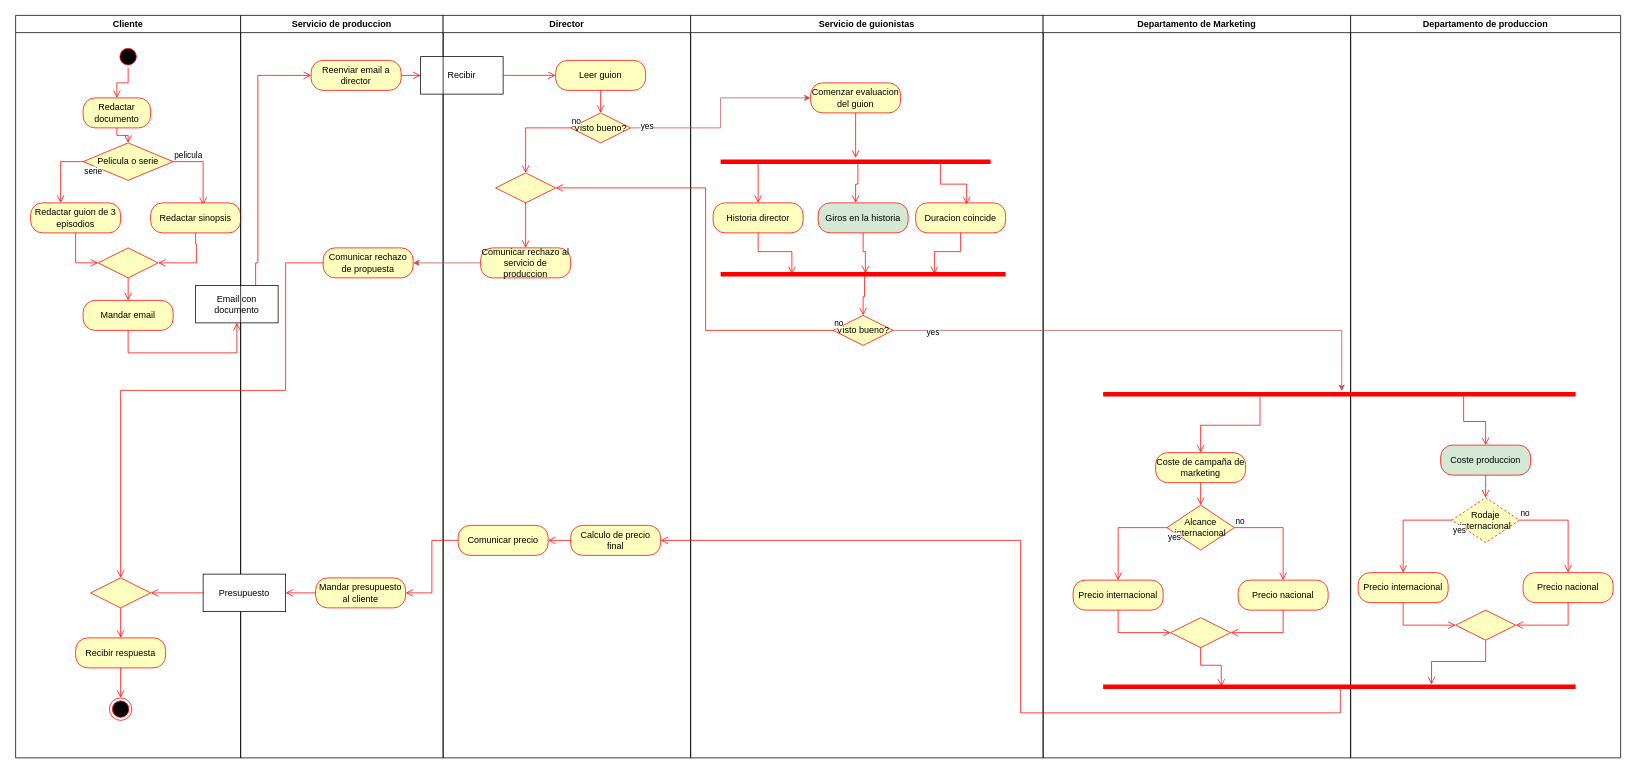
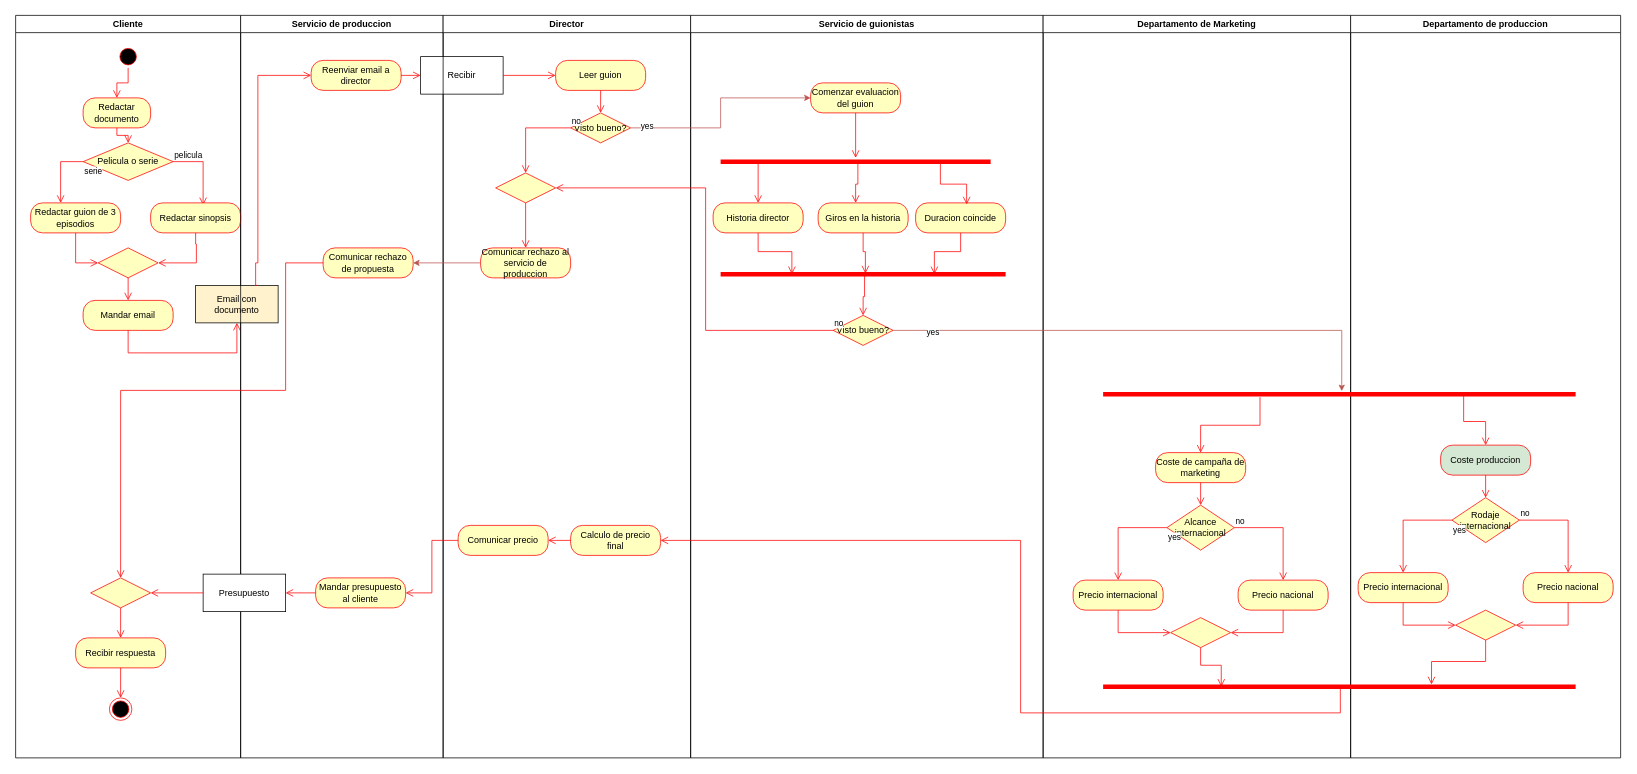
(863, 218) -> (863, 218)
(237, 304) -> (237, 304)
(1485, 520) -> (1485, 520)
